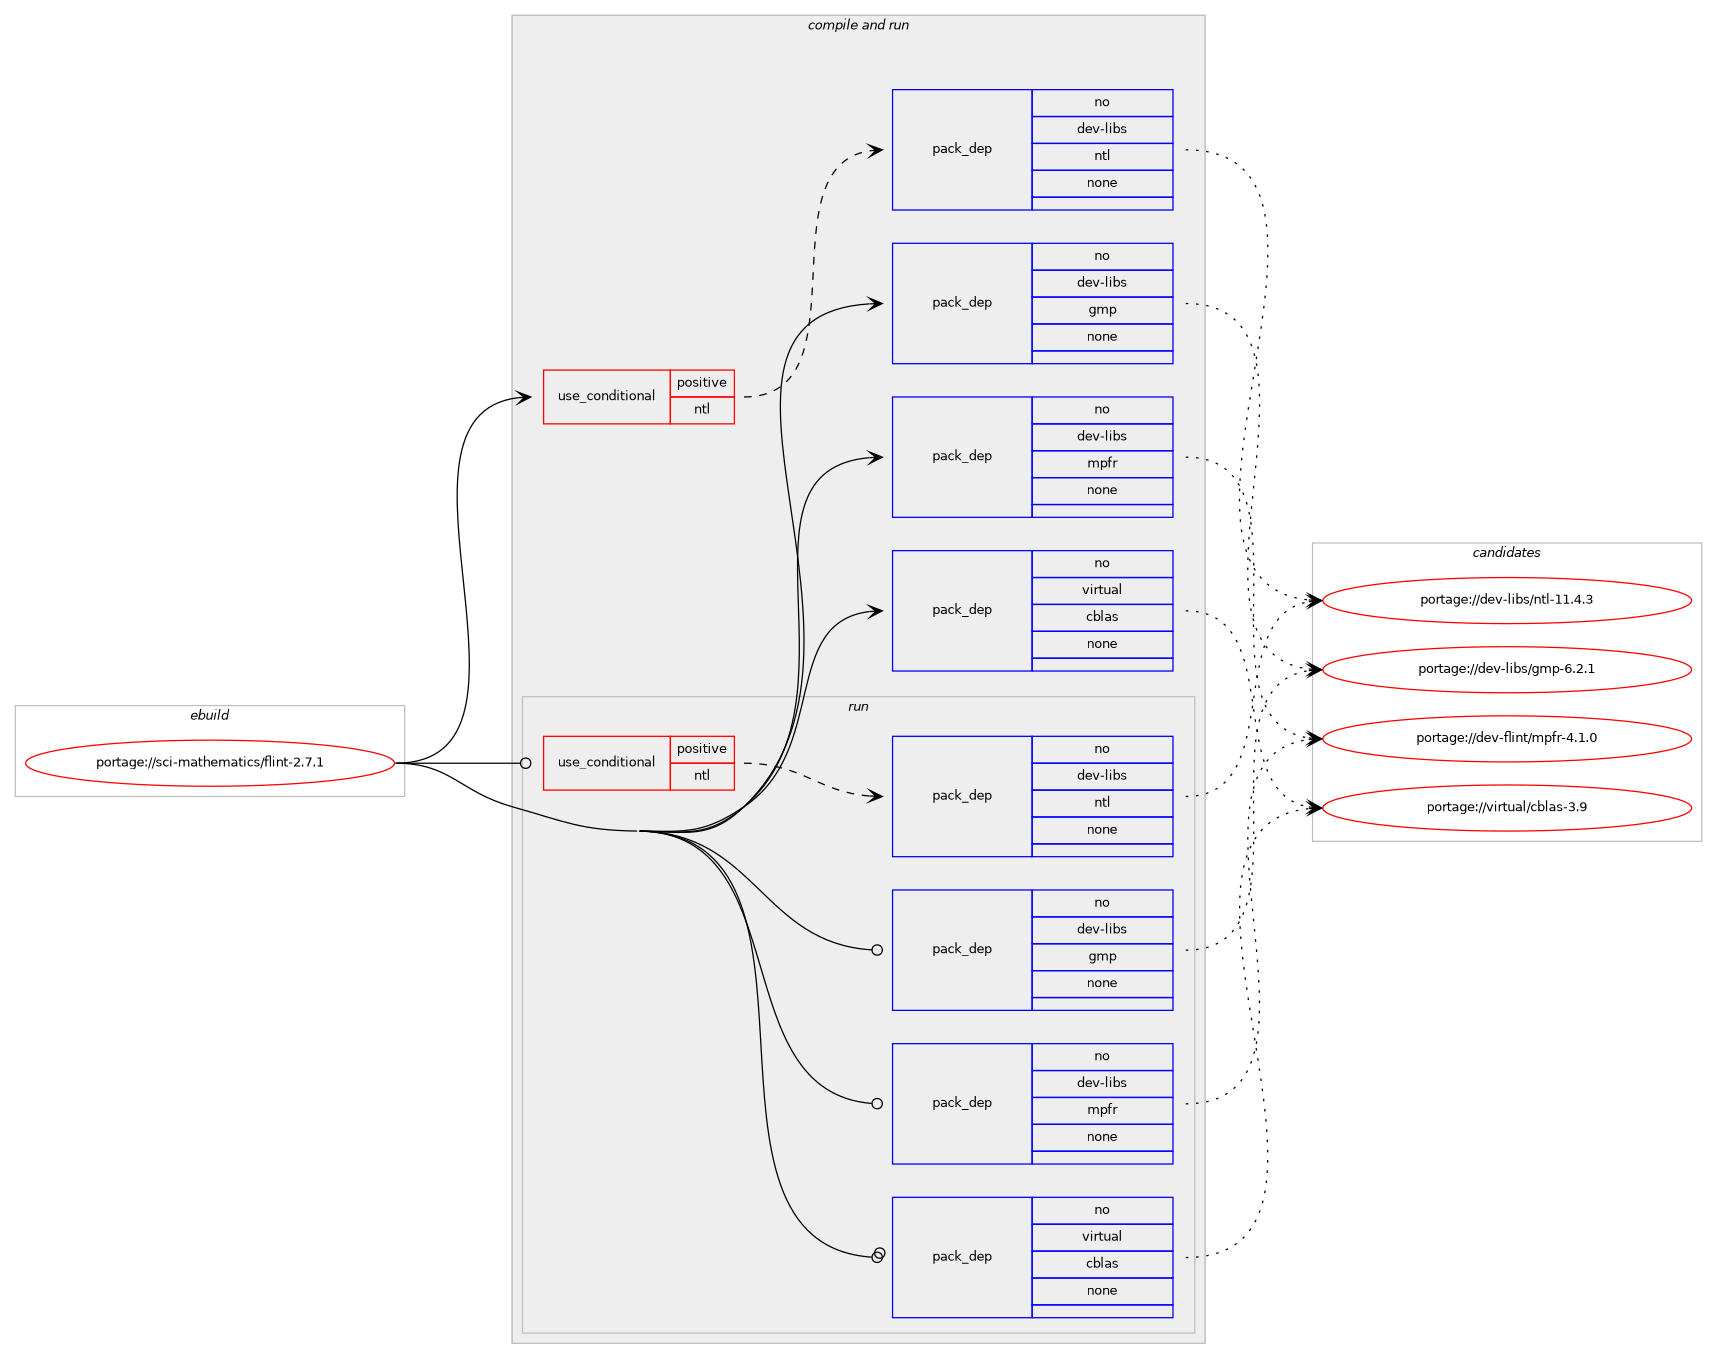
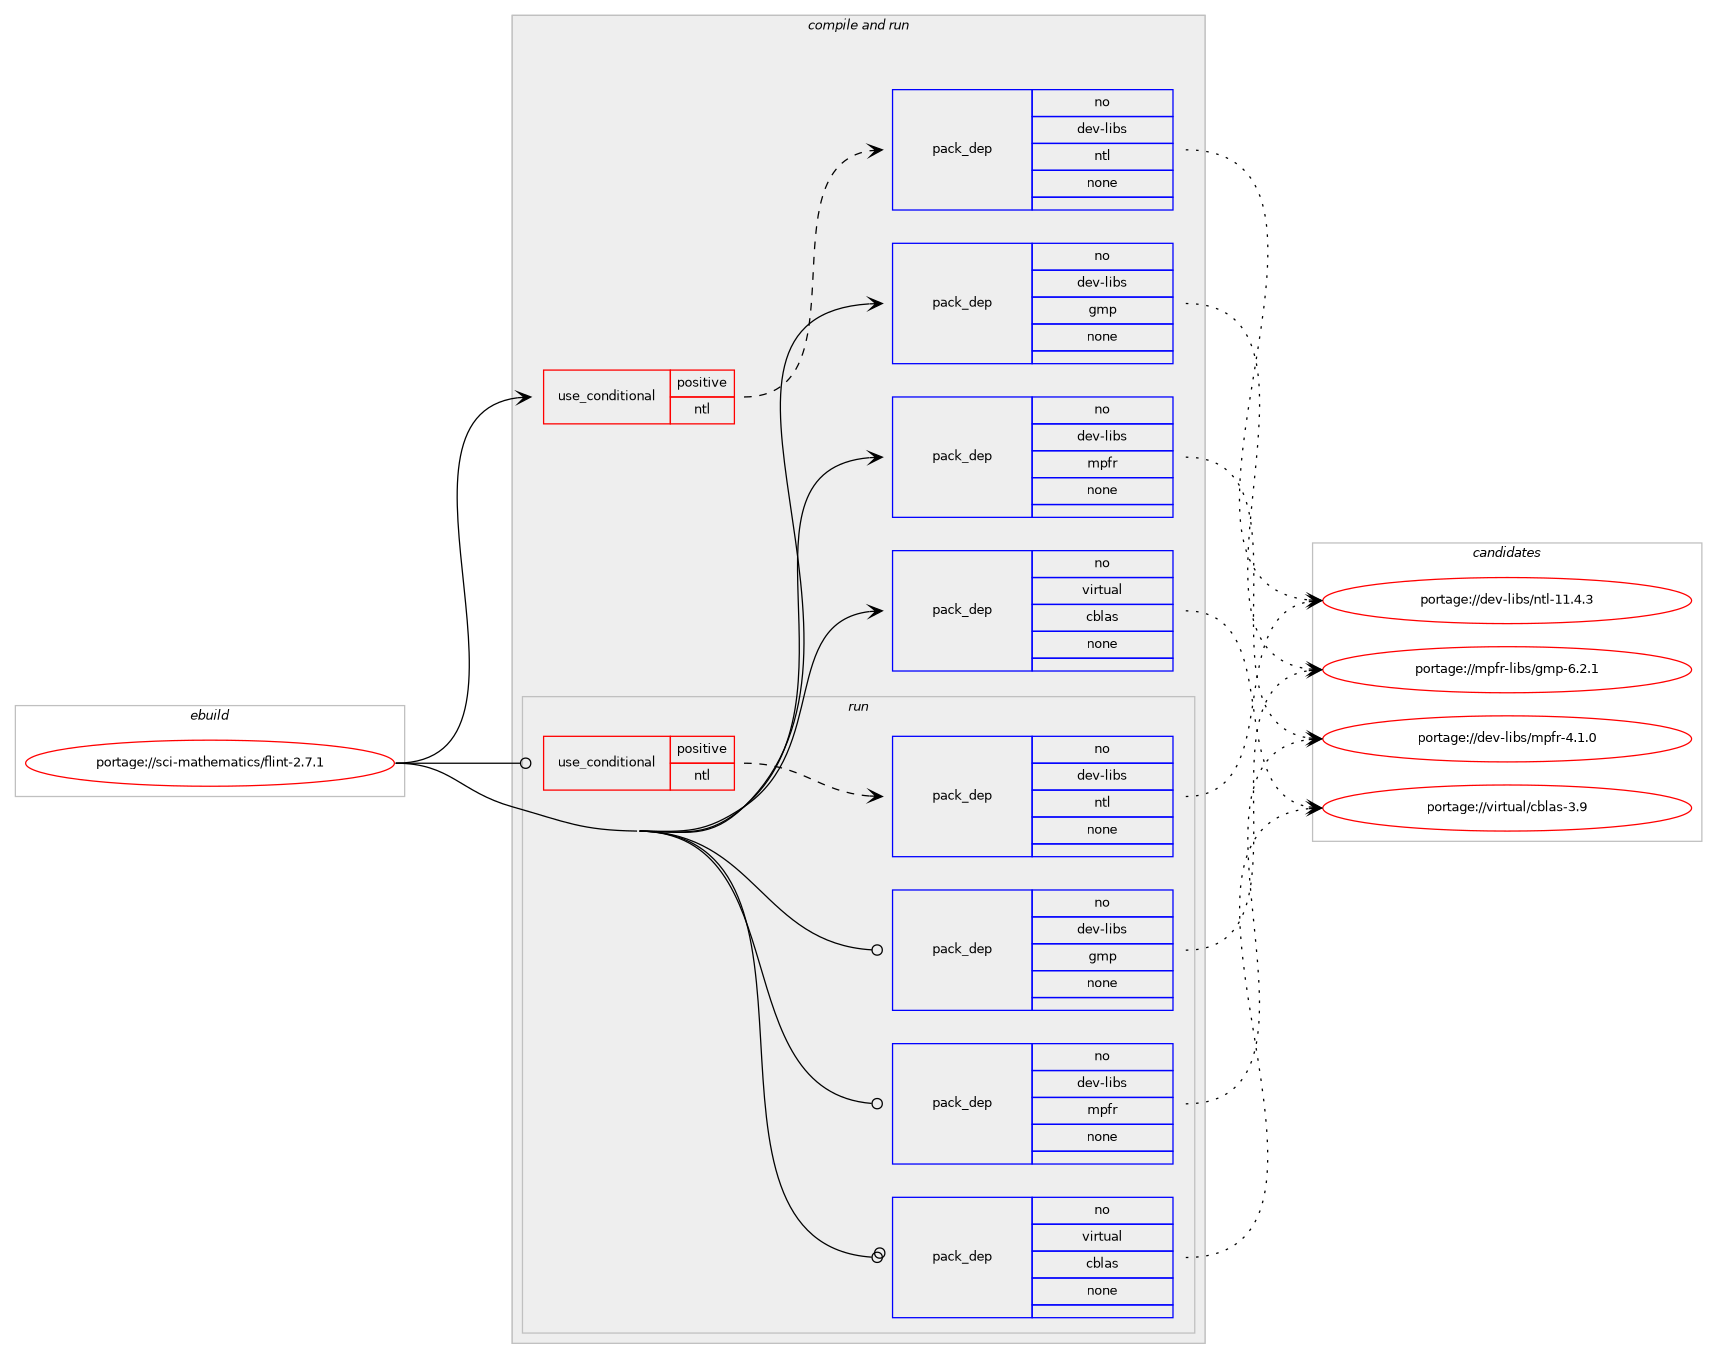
(1507, 670) -> (1507, 670)
(1507, 739) -> (1507, 739)
